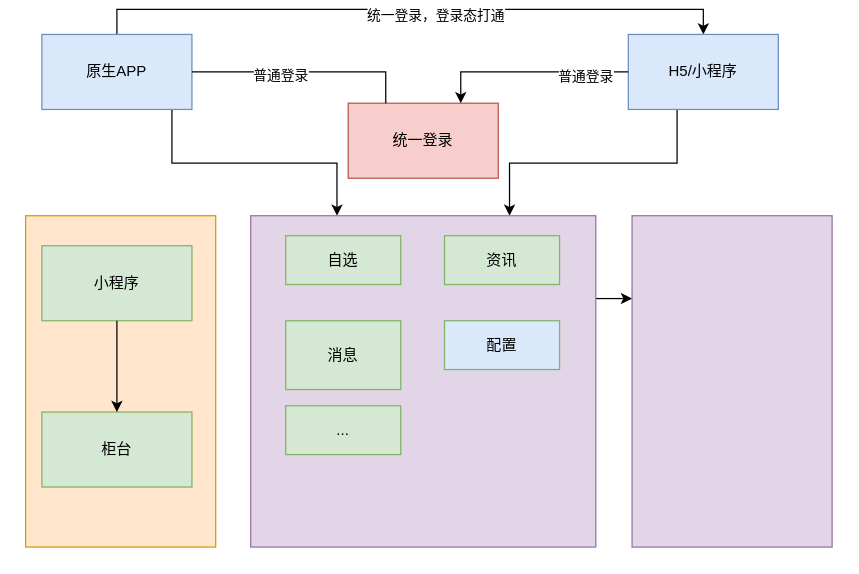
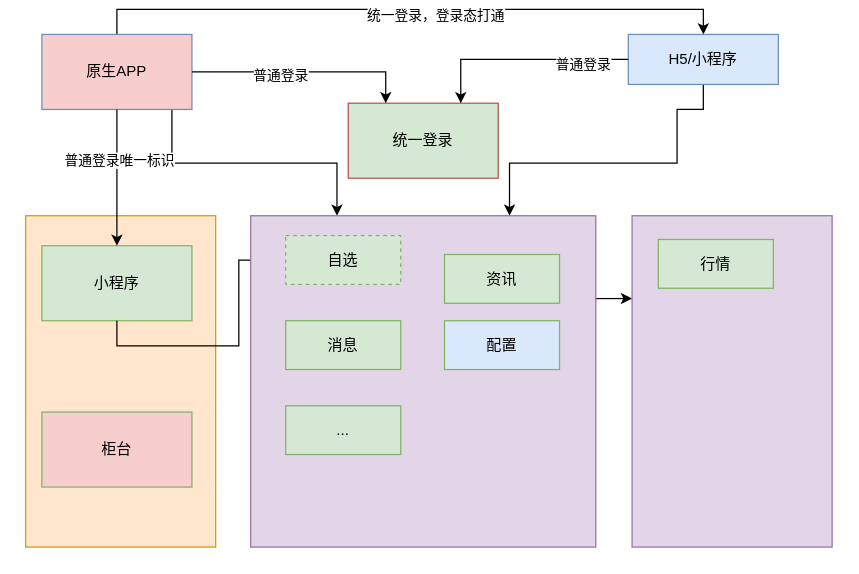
(117, 72) -> (117, 72)
(703, 72) -> (703, 59)
(386, 96) -> (386, 93)
(423, 141) -> (423, 141)
none -> (117, 174)
(343, 260) -> (343, 260)
(502, 260) -> (502, 279)
none -> (716, 264)
(343, 355) -> (343, 345)
(117, 373) -> (225, 346)
(117, 449) -> (117, 449)
